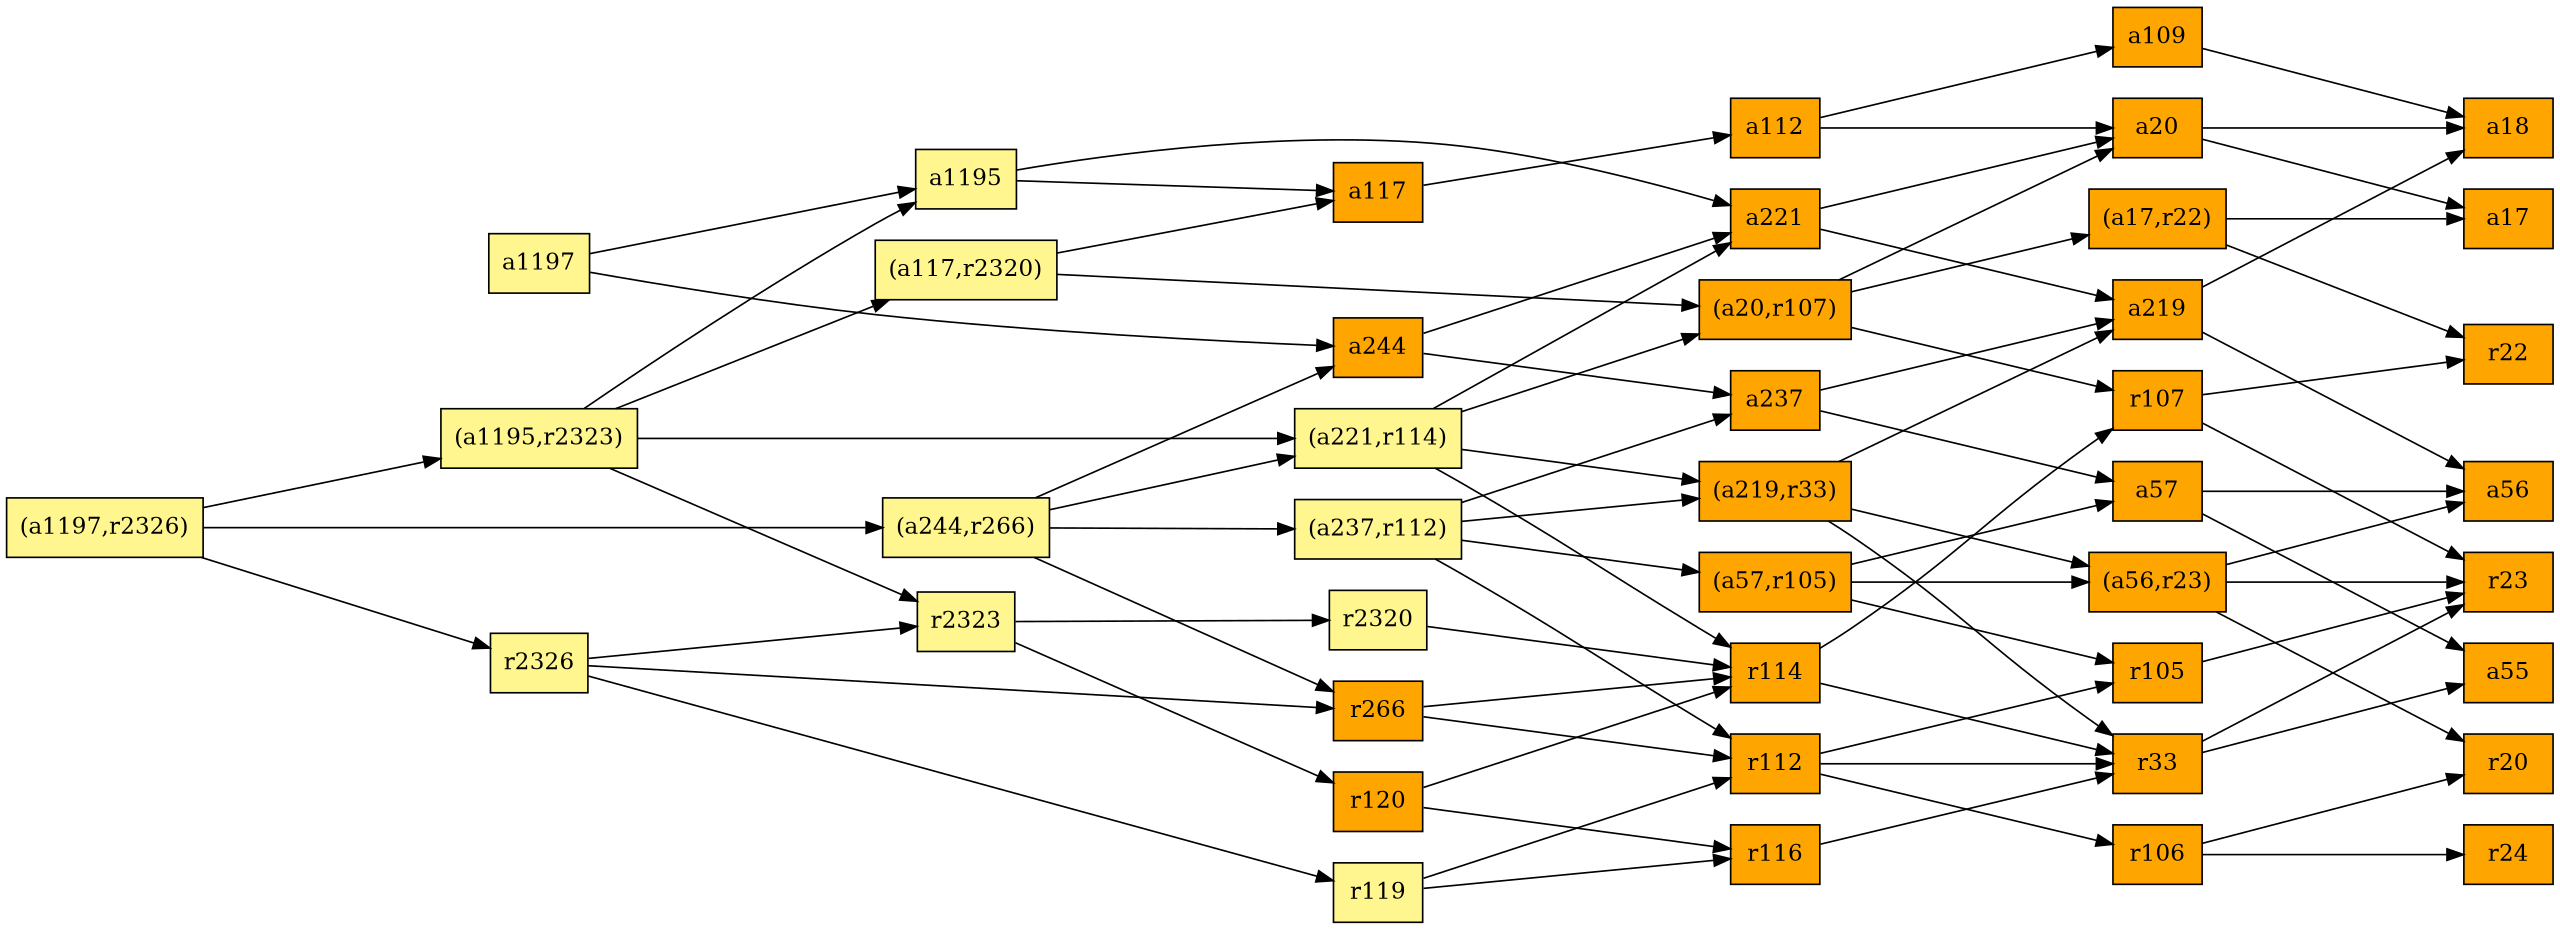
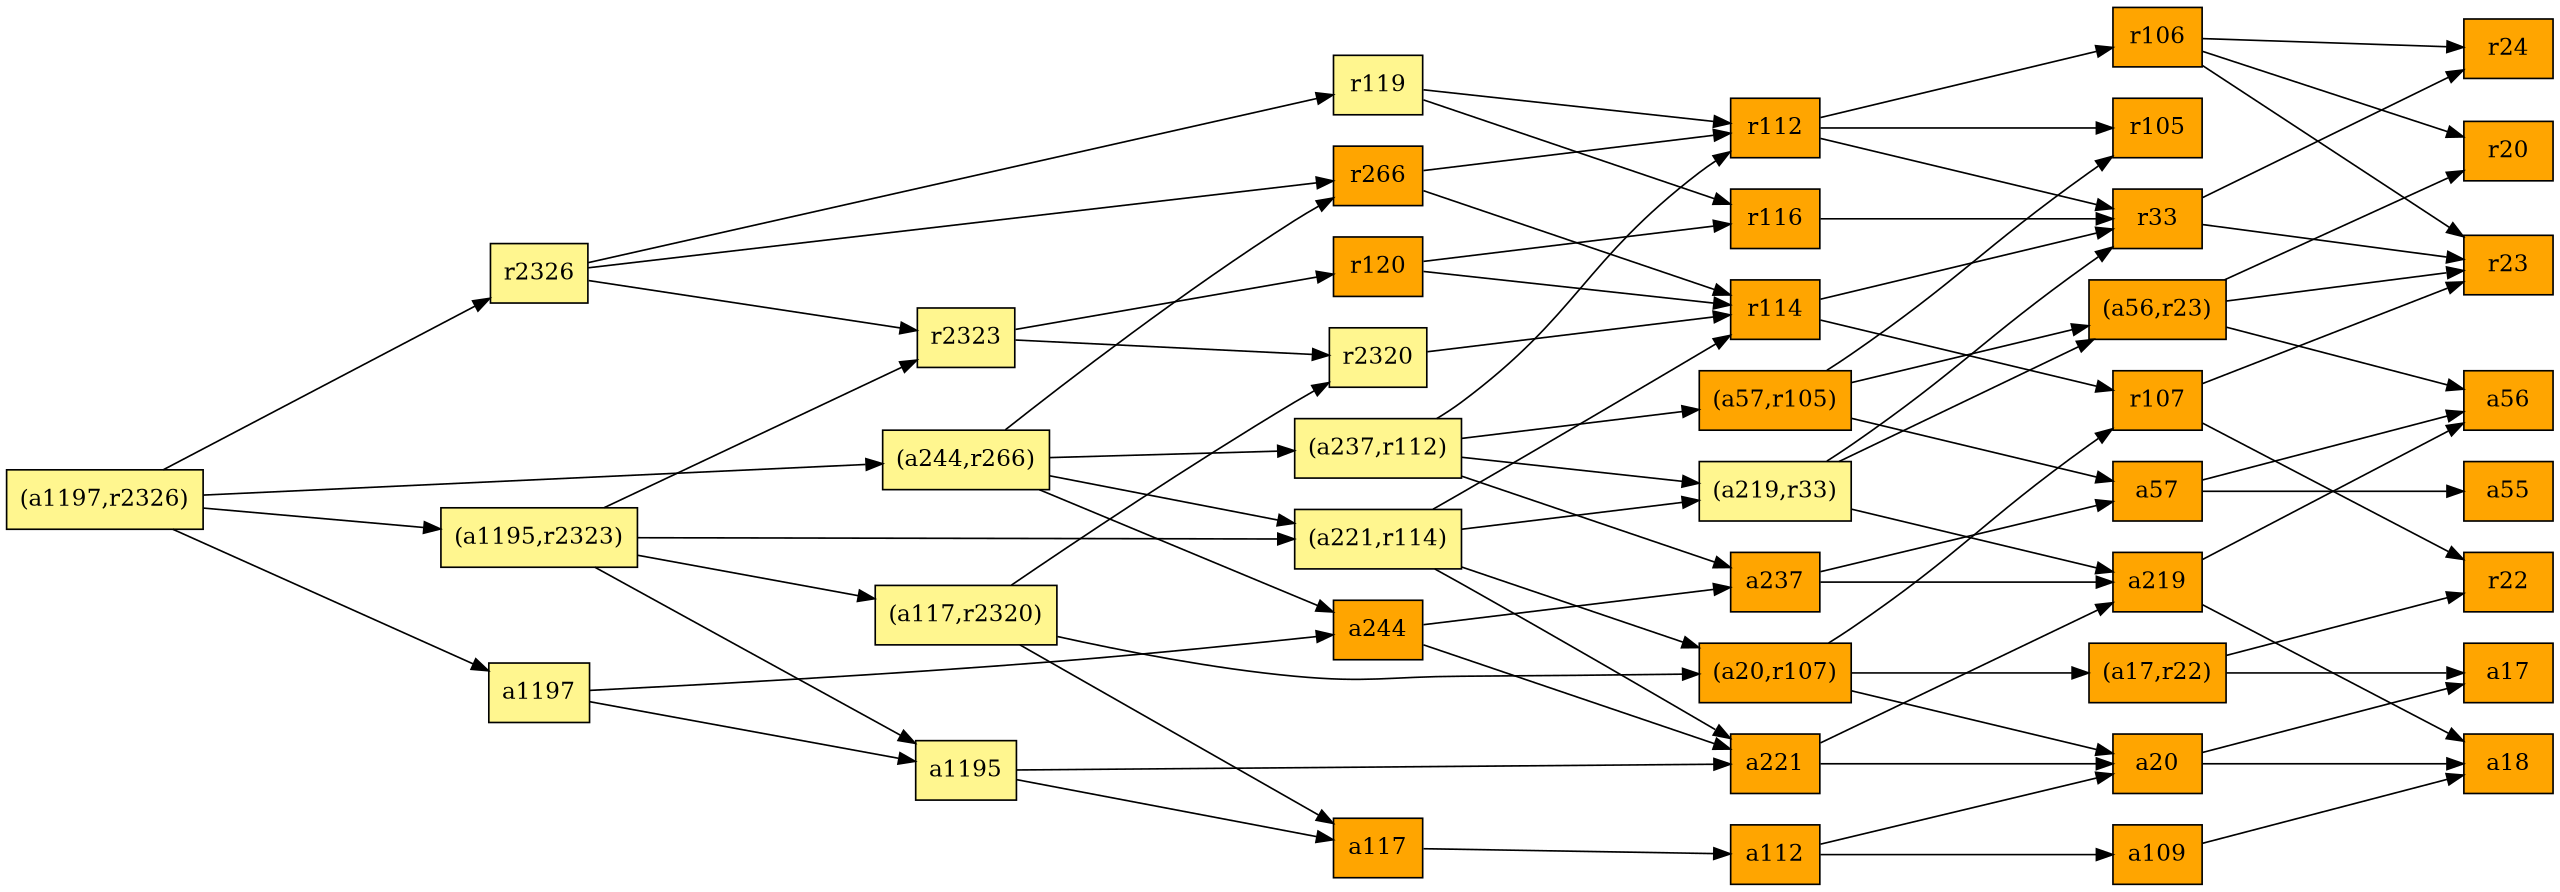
none -> (1161, 485)
(1775, 491) -> (1775, 491)
none -> (323, 597)
(2325, 630) -> (2332, 151)
(2325, 720) -> (2332, 134)
